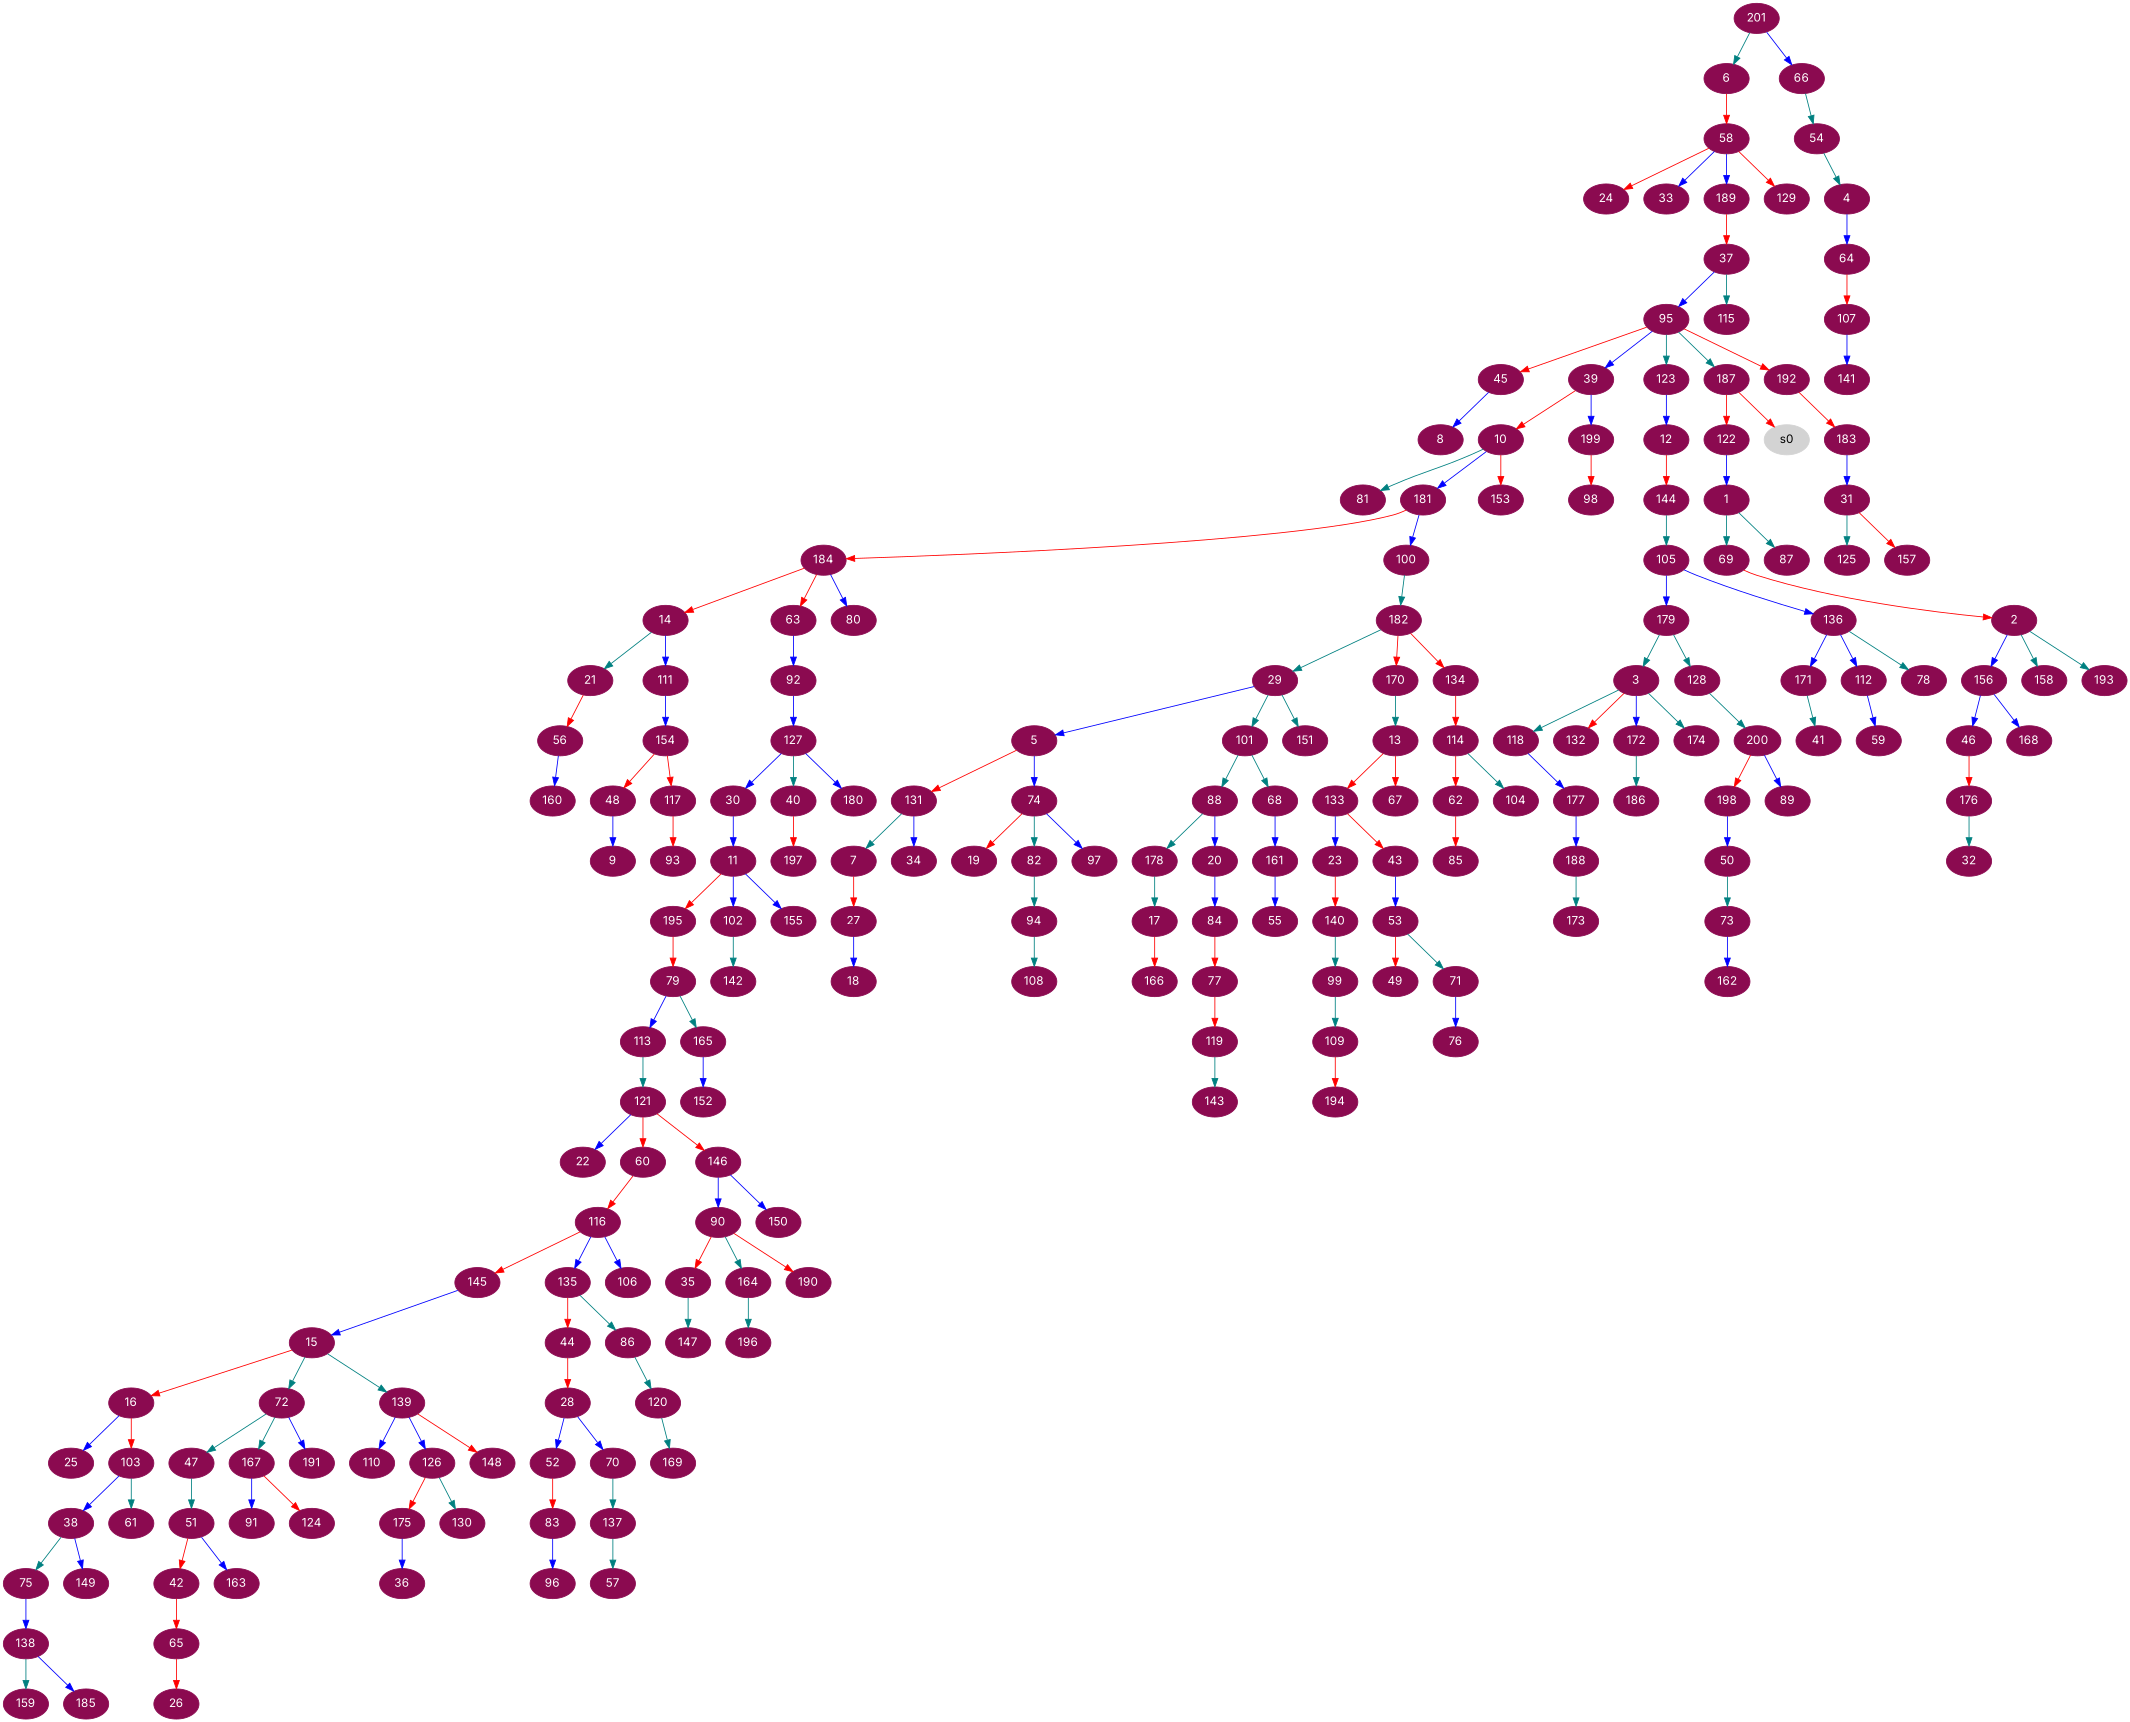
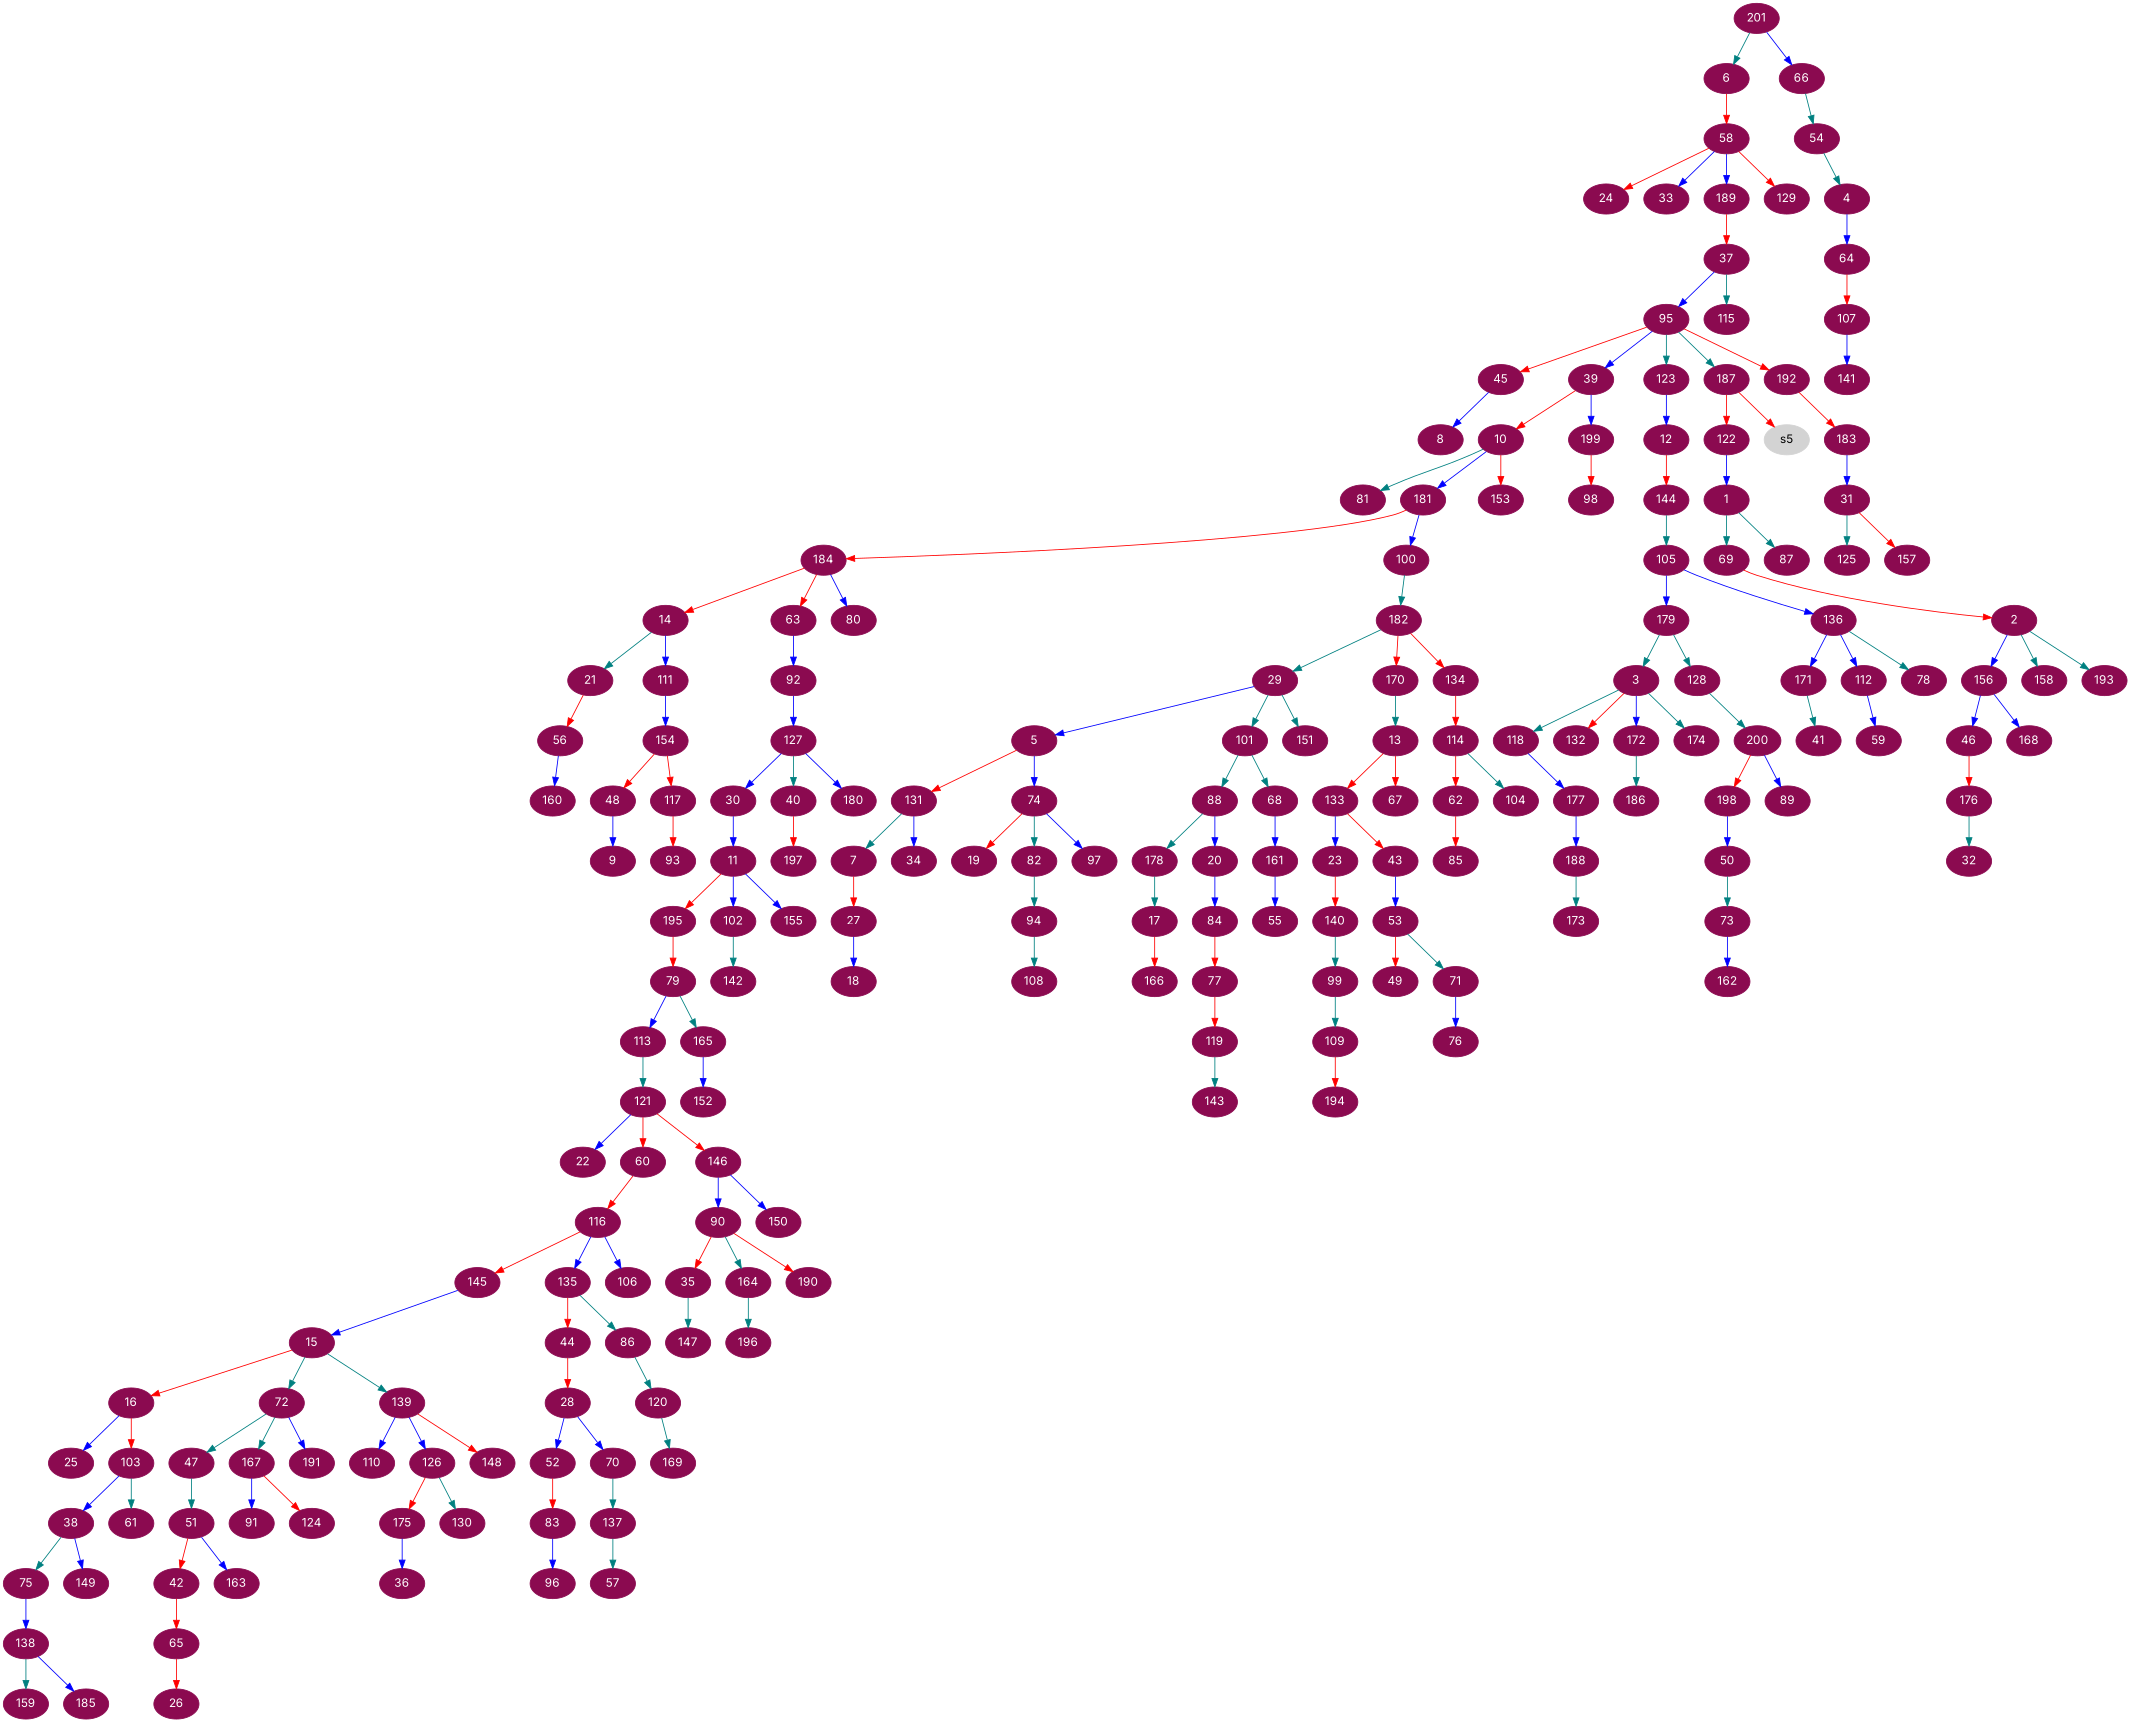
(1787, 440) -> (1787, 440)
